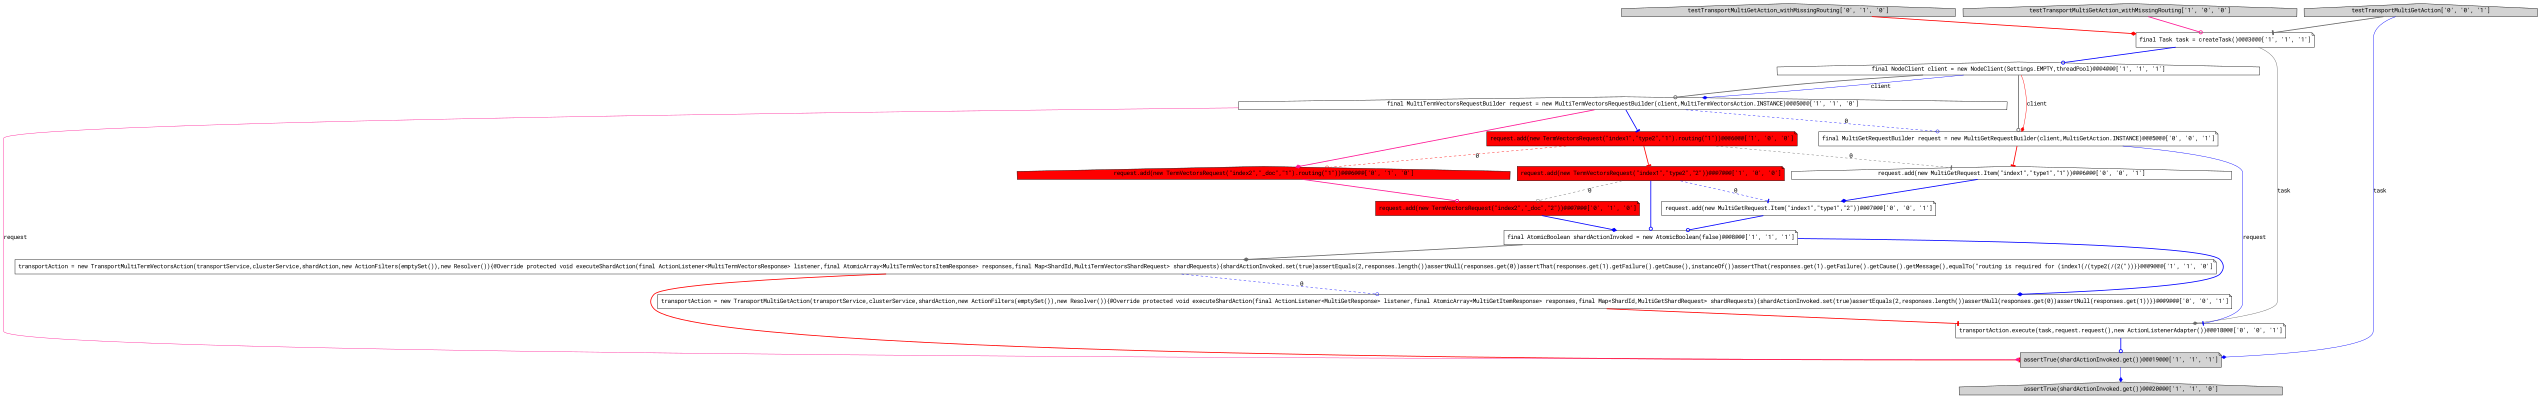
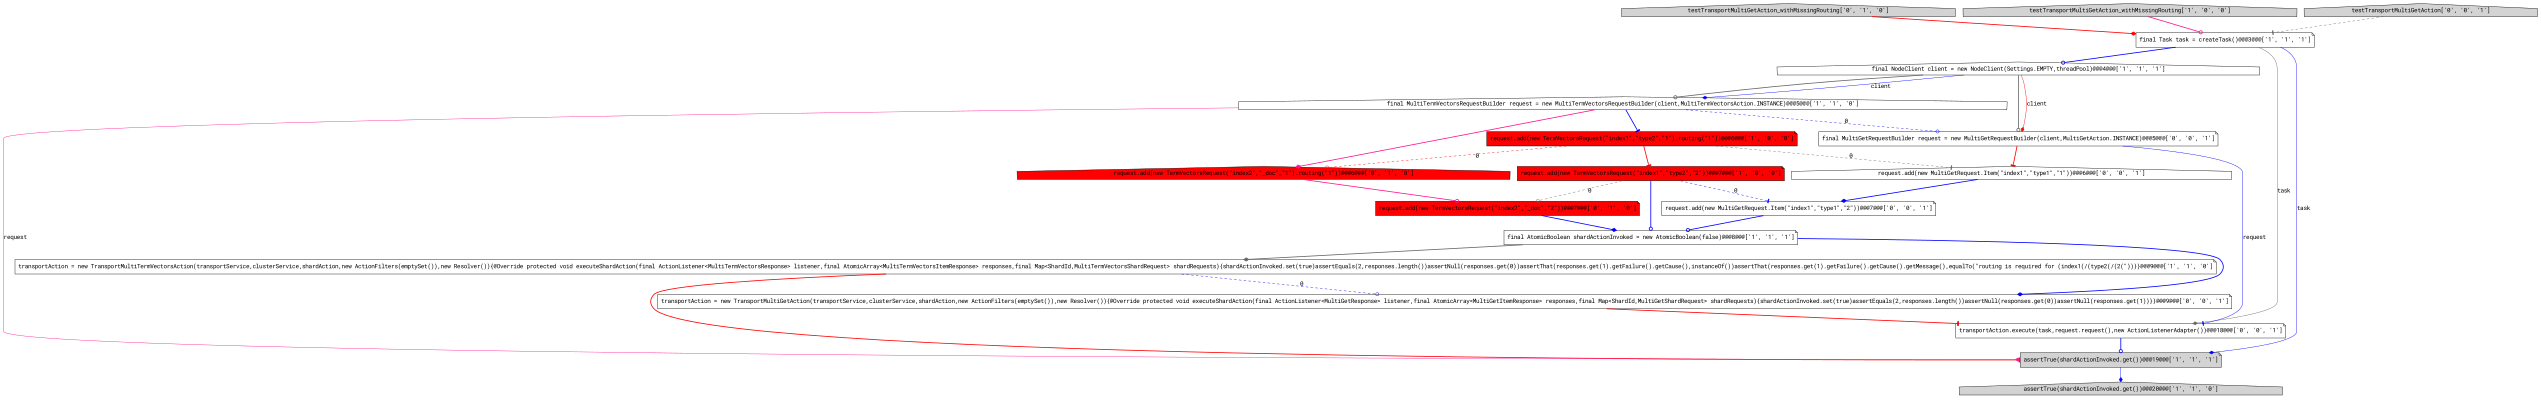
(2329, 25) -> (2329, 25)
(2373, 244) -> (2297, 229)
